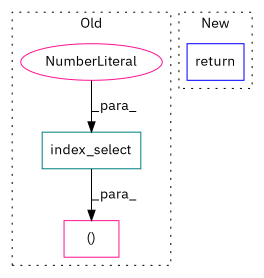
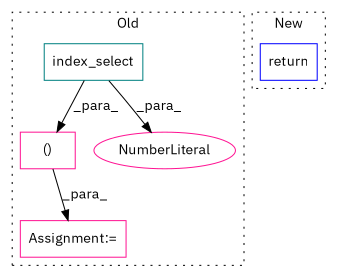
(92, 101) -> (127, 102)
none -> (73, 239)
